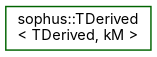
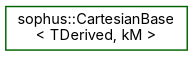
(78, 28) -> (97, 28)
